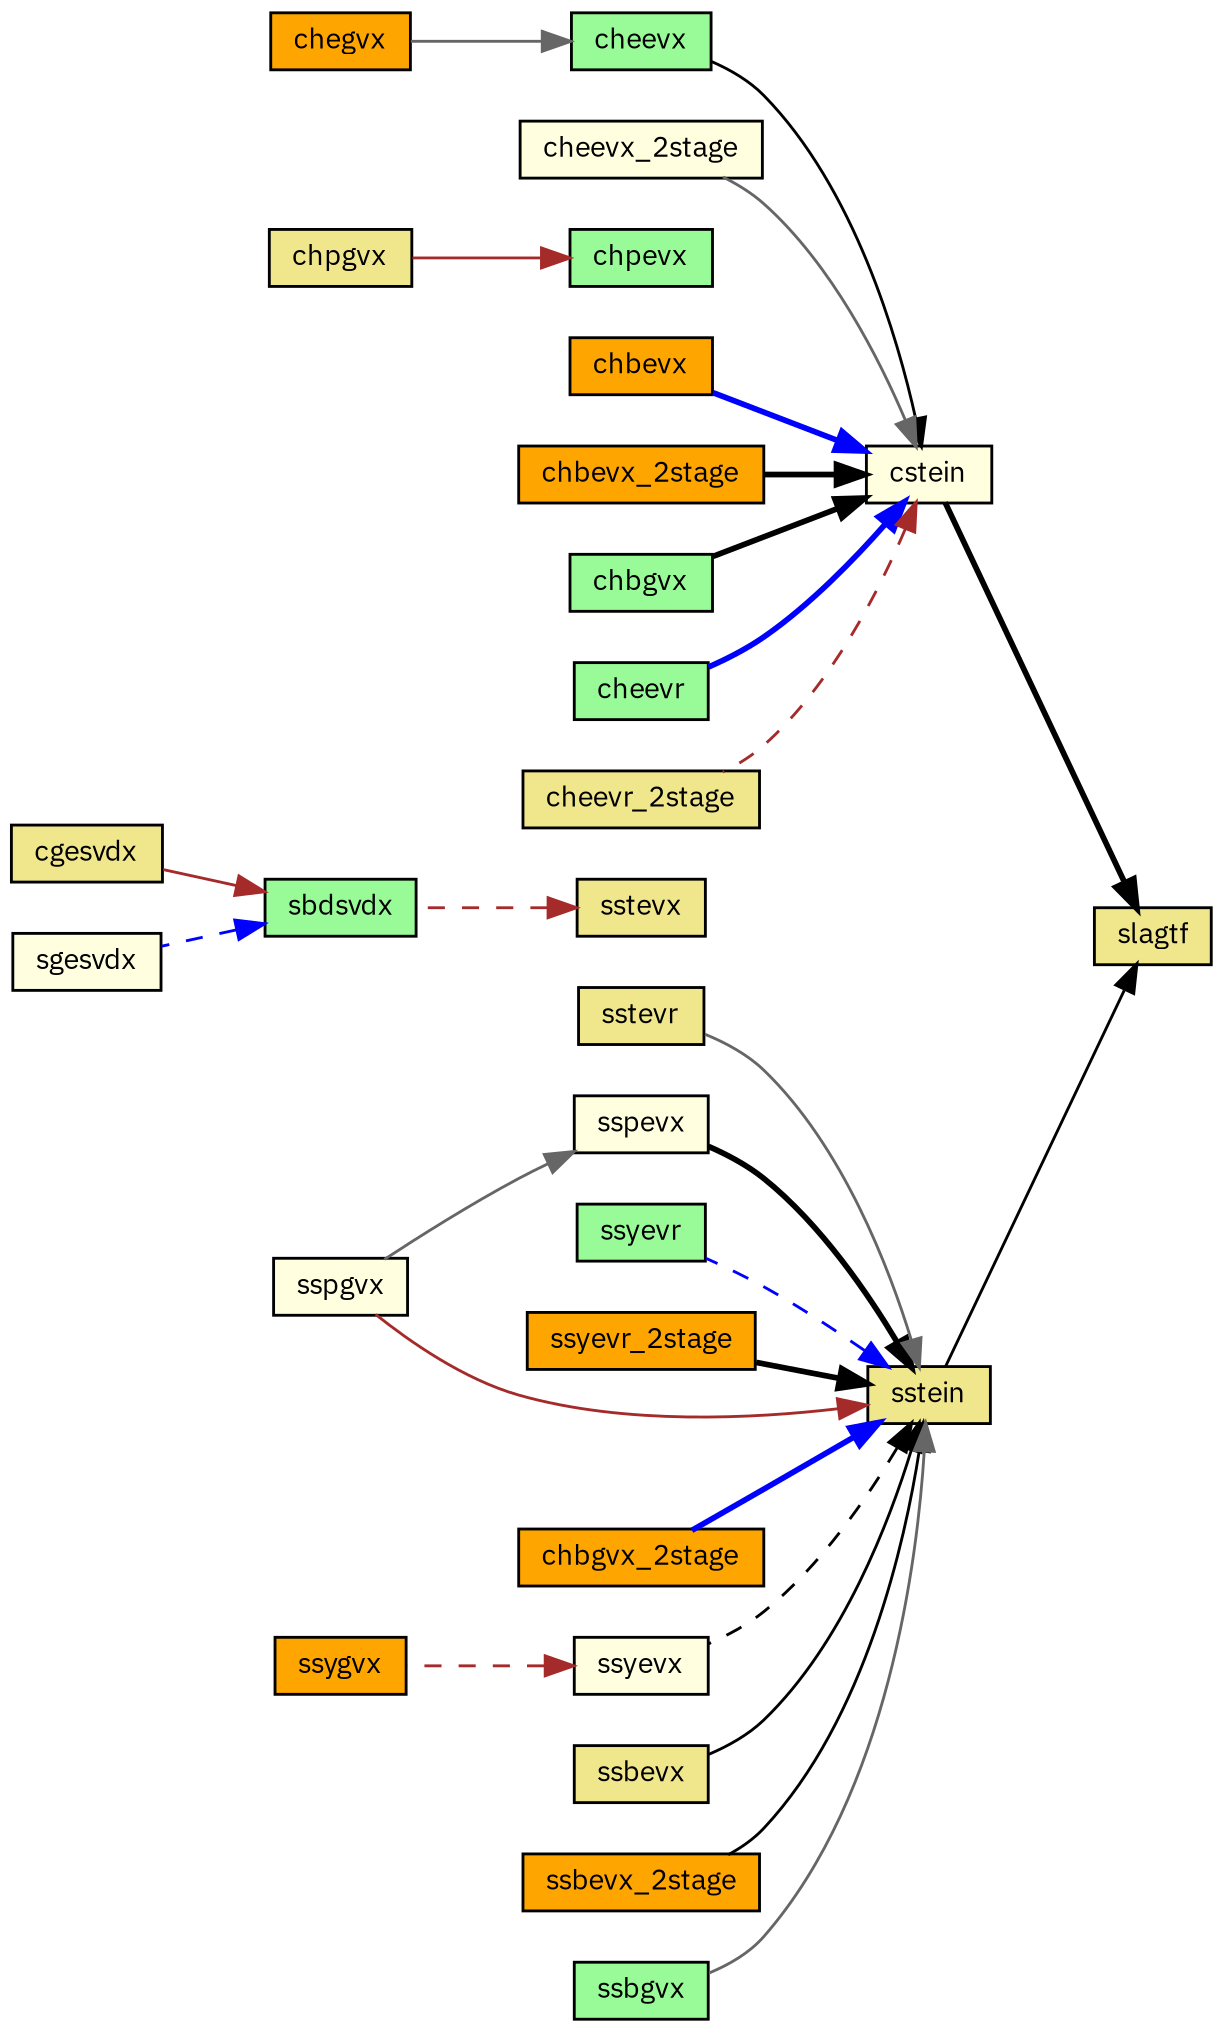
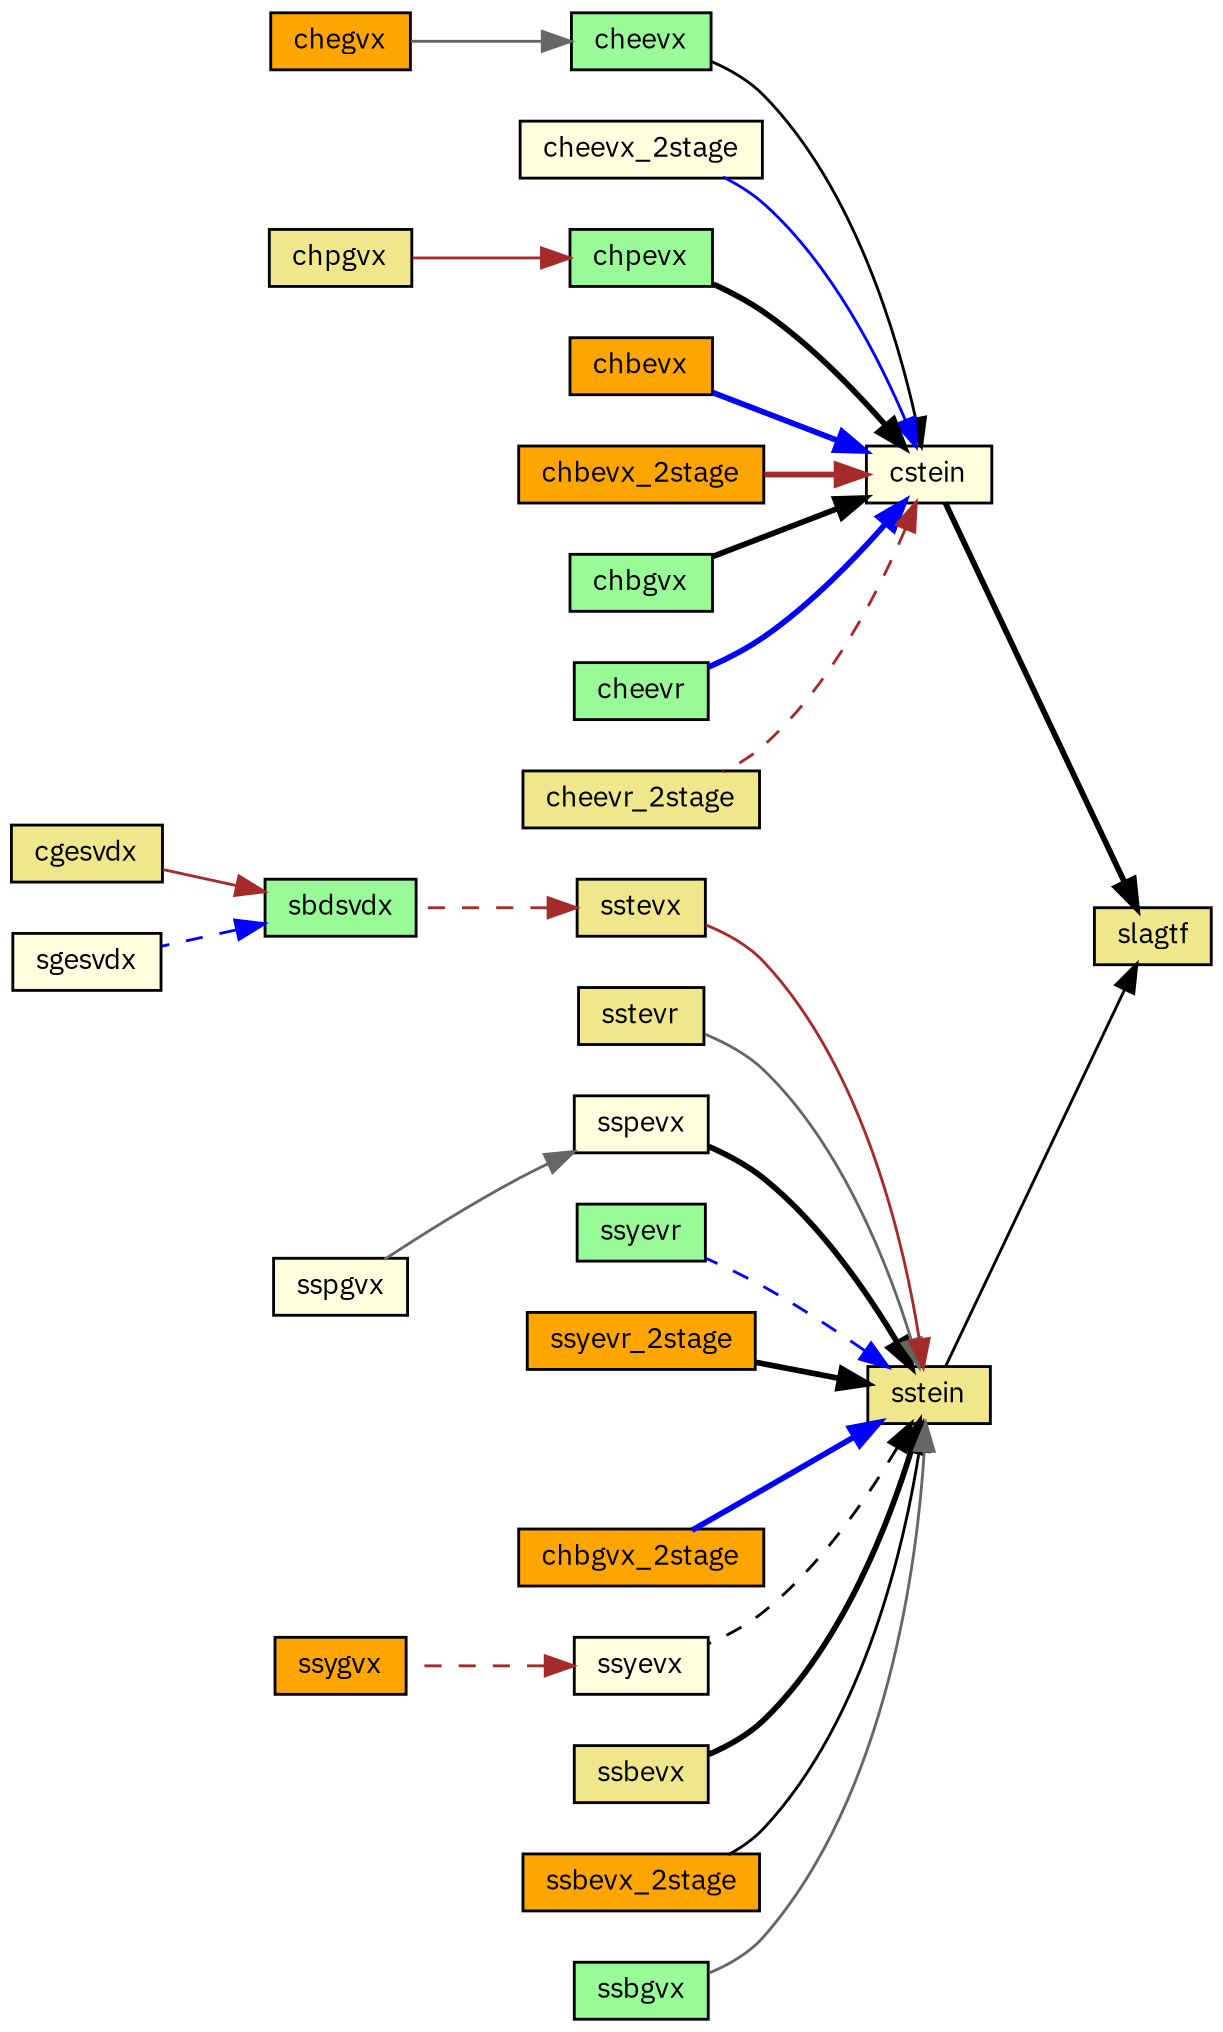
(832, 284) -> (832, 284)
none -> (807, 346)
(800, 475) -> (800, 475)
(595, 1410) -> (855, 1107)
(838, 1623) -> (838, 1623)
